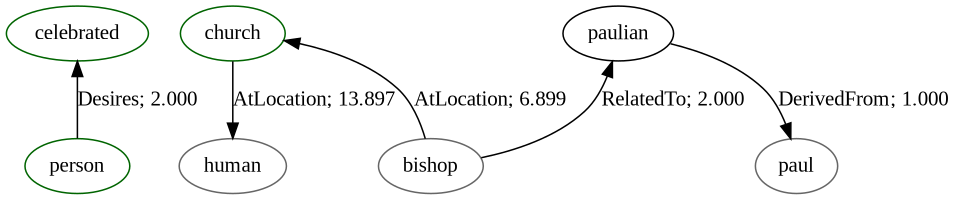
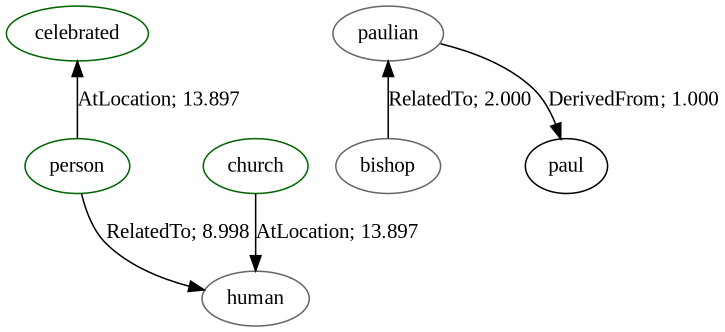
(618, 34) -> (388, 34)
(377, 73) -> none
(138, 100) -> (159, 100)
(797, 166) -> (566, 166)
none -> (121, 256)
